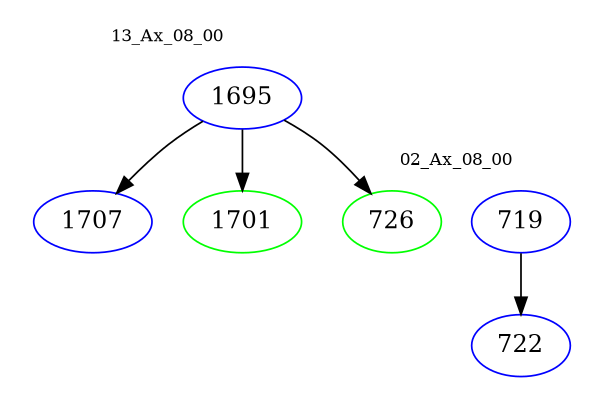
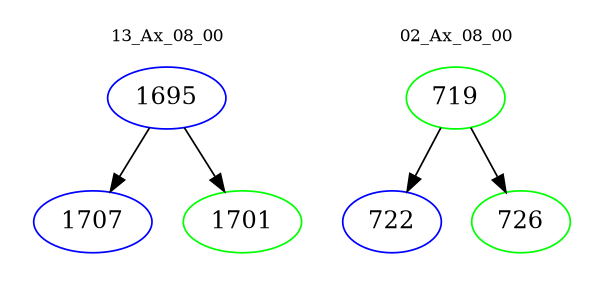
(339, 160) -> (484, 152)
(521, 222) -> (456, 98)
